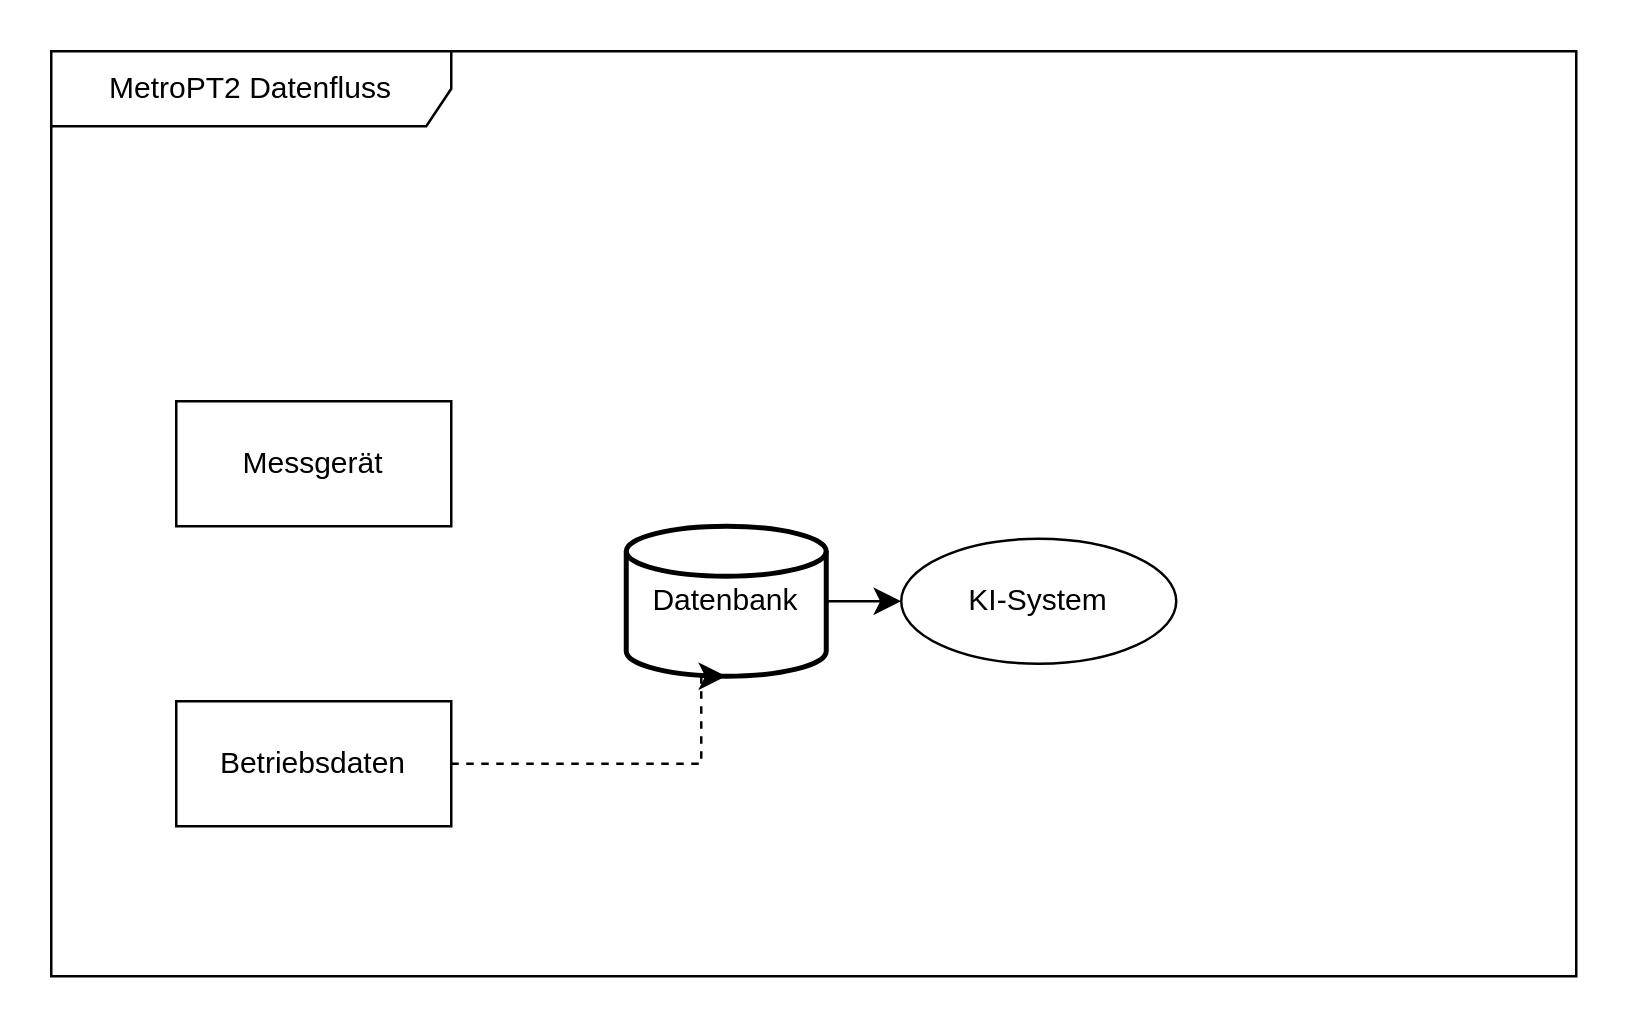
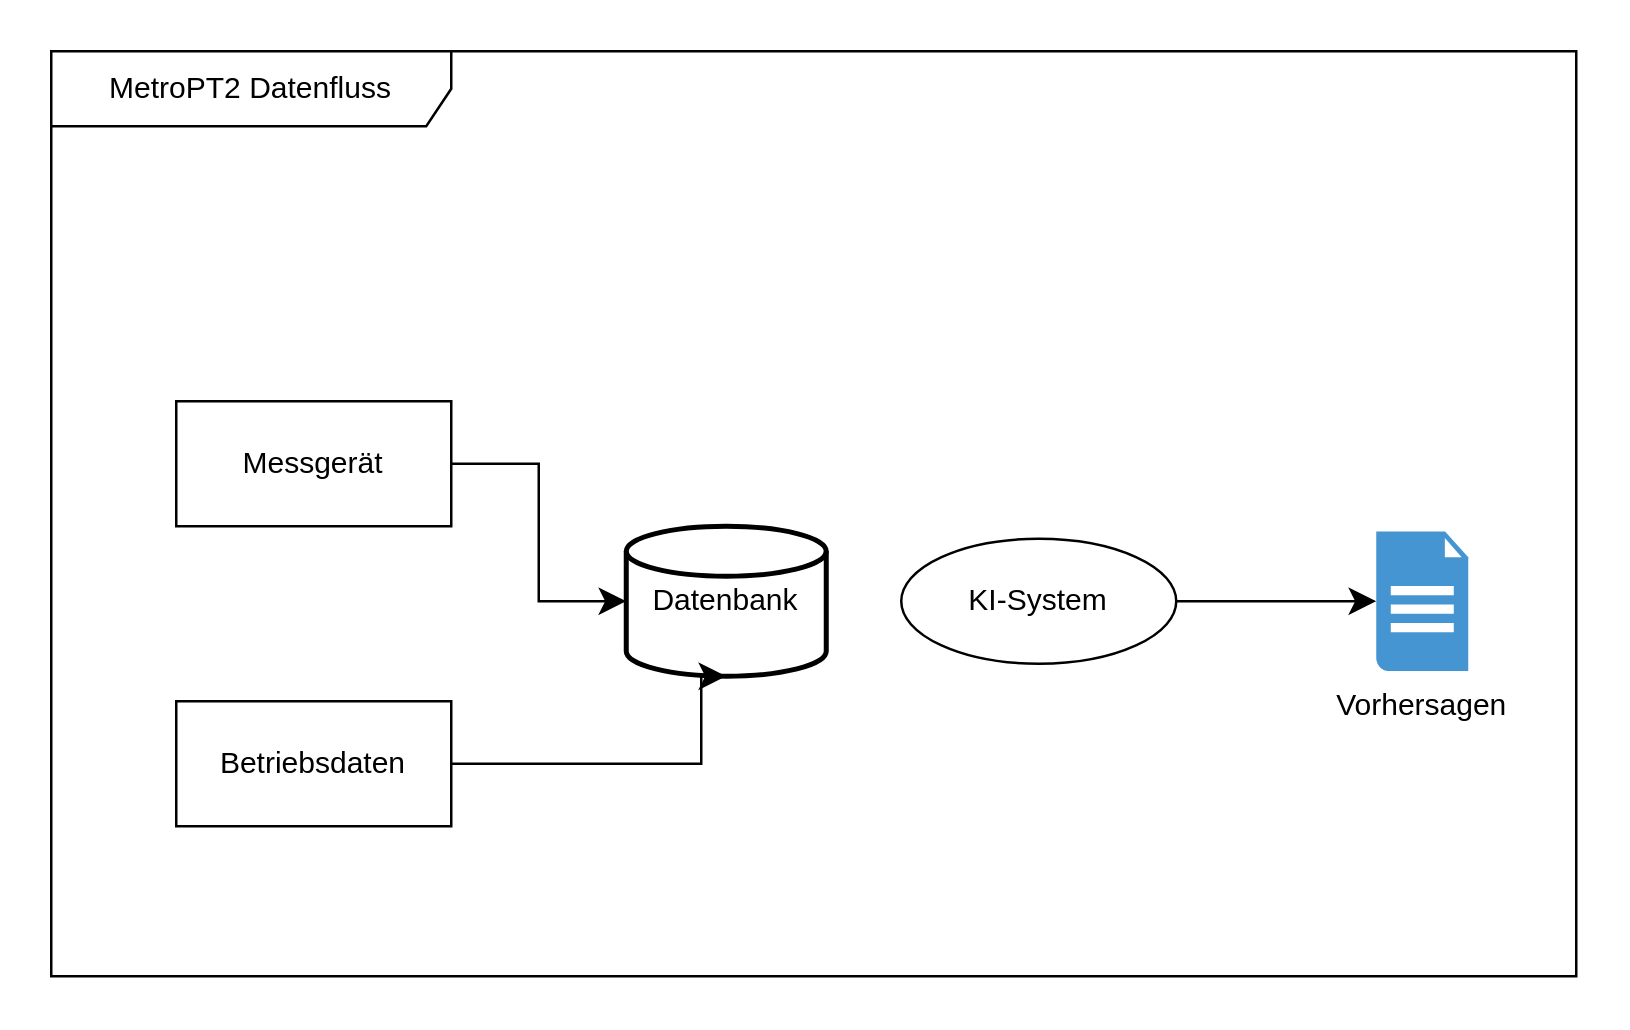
none -> (539, 522)
(854, 601) -> none
none -> (1266, 601)
none -> (1422, 601)
(617, 764) -> (617, 764)
